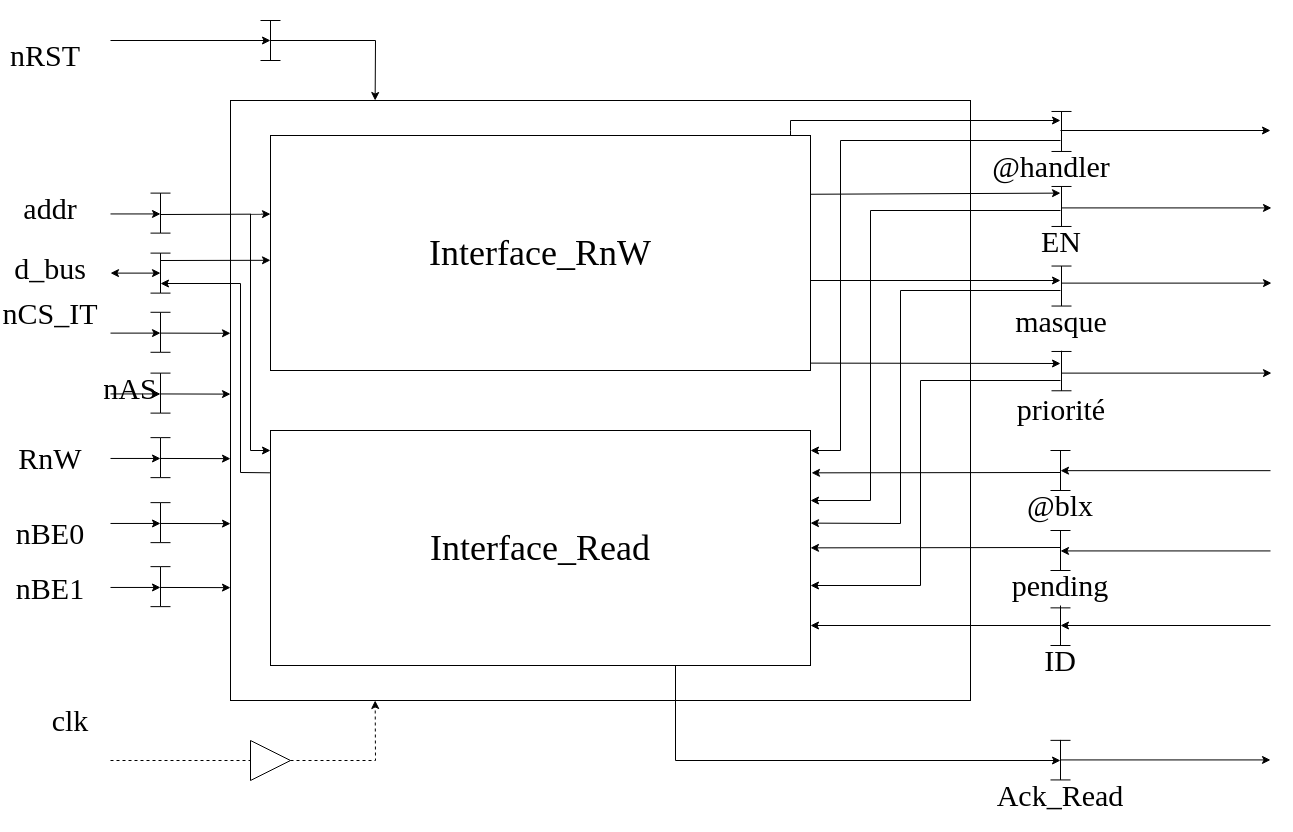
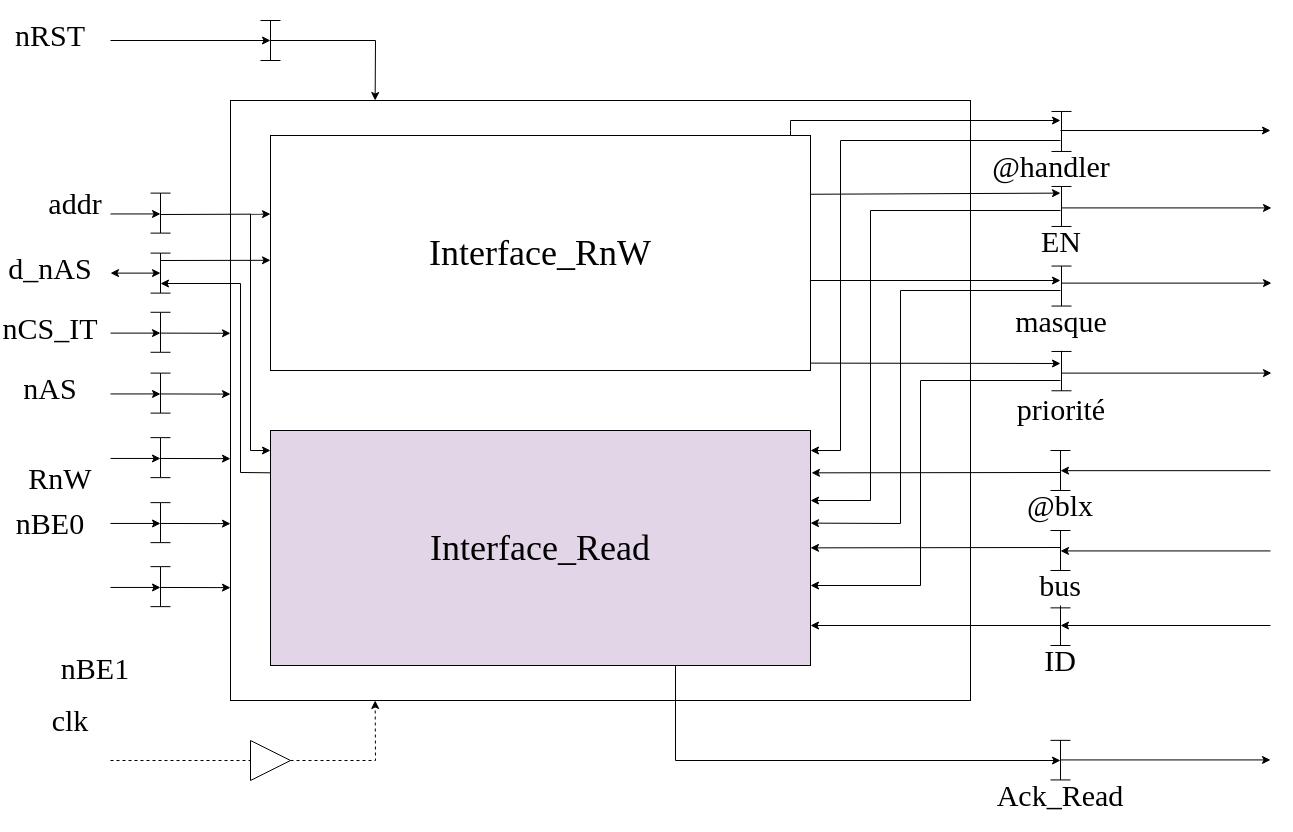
(46, 56) -> (51, 36)
(51, 208) -> (76, 203)
(51, 269) -> (51, 269)
(51, 313) -> (51, 328)
(131, 388) -> (51, 388)
(51, 458) -> (61, 478)
(51, 533) -> (51, 523)
(541, 548) -> (541, 548)
(1061, 586) -> (1061, 586)
(51, 588) -> (96, 668)
